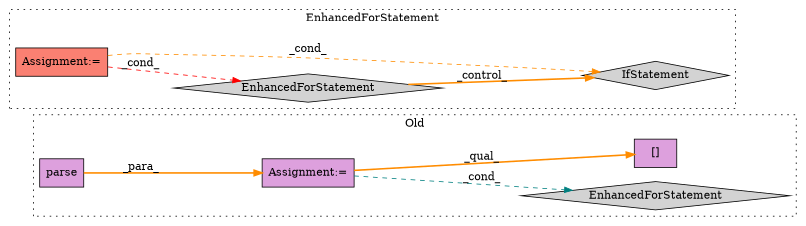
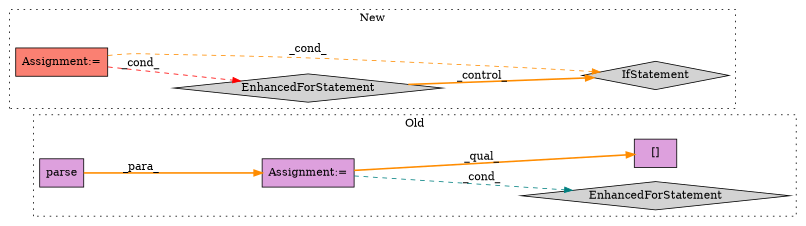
(372, 18) -> (372, 18)
